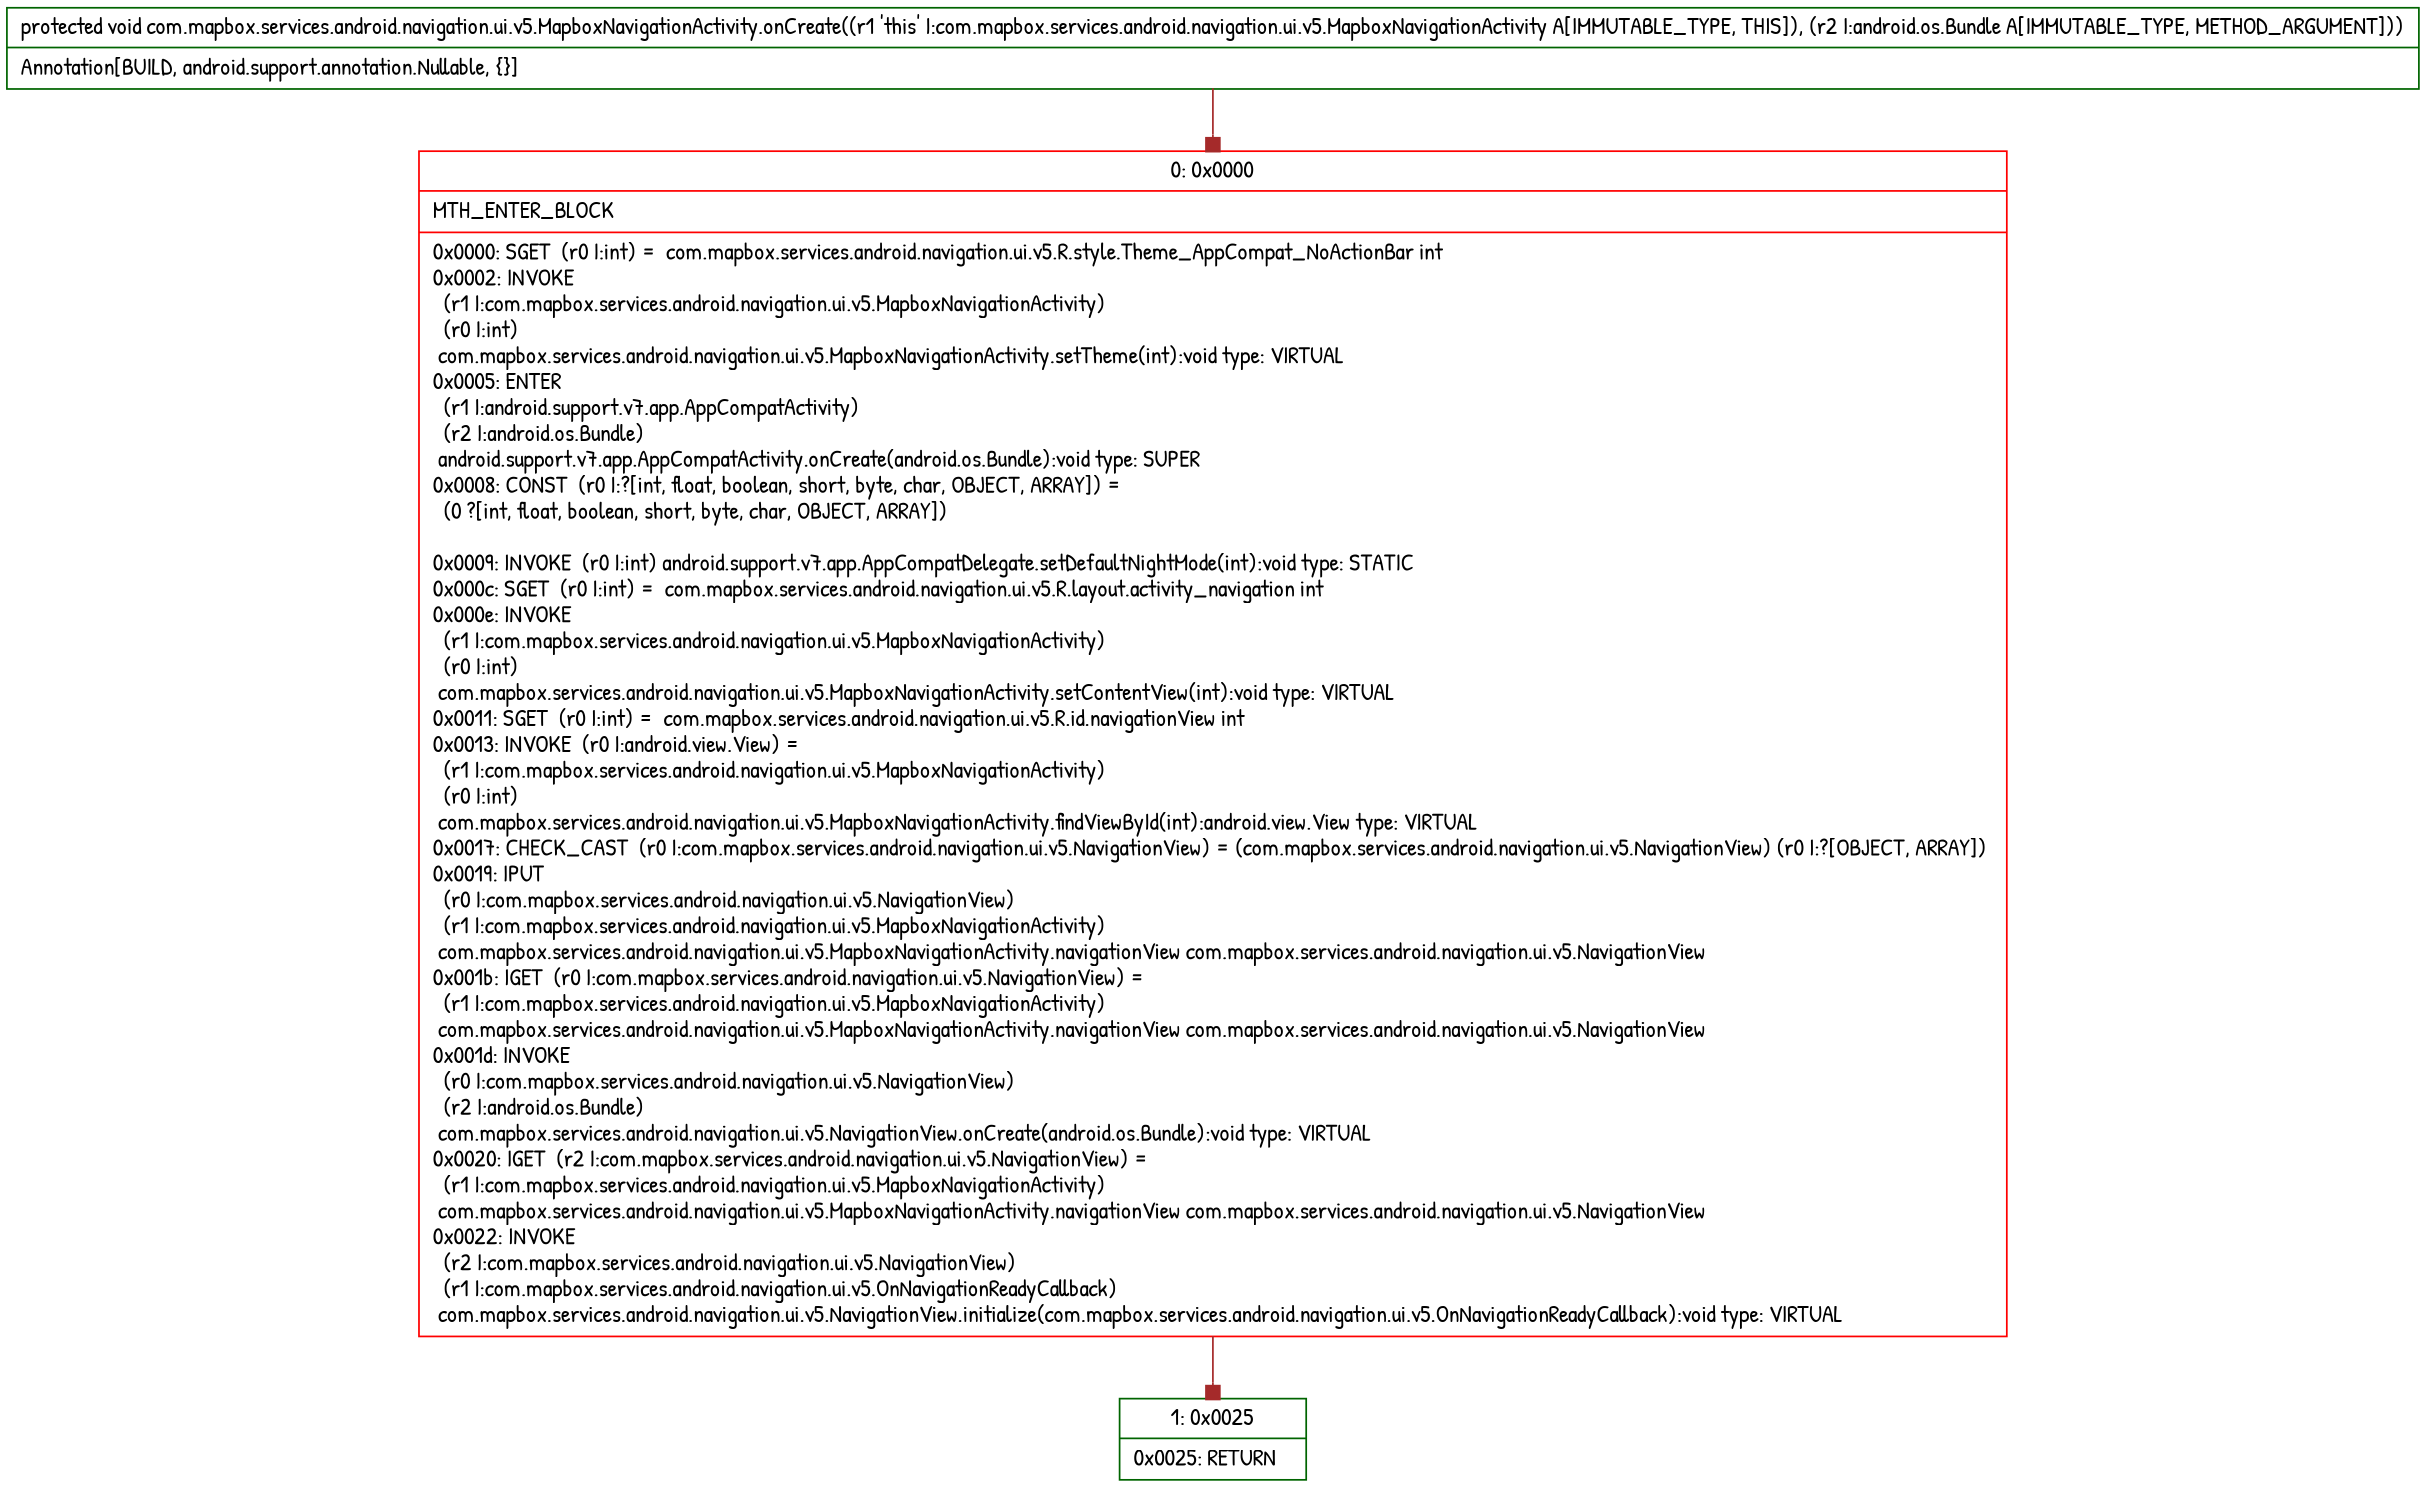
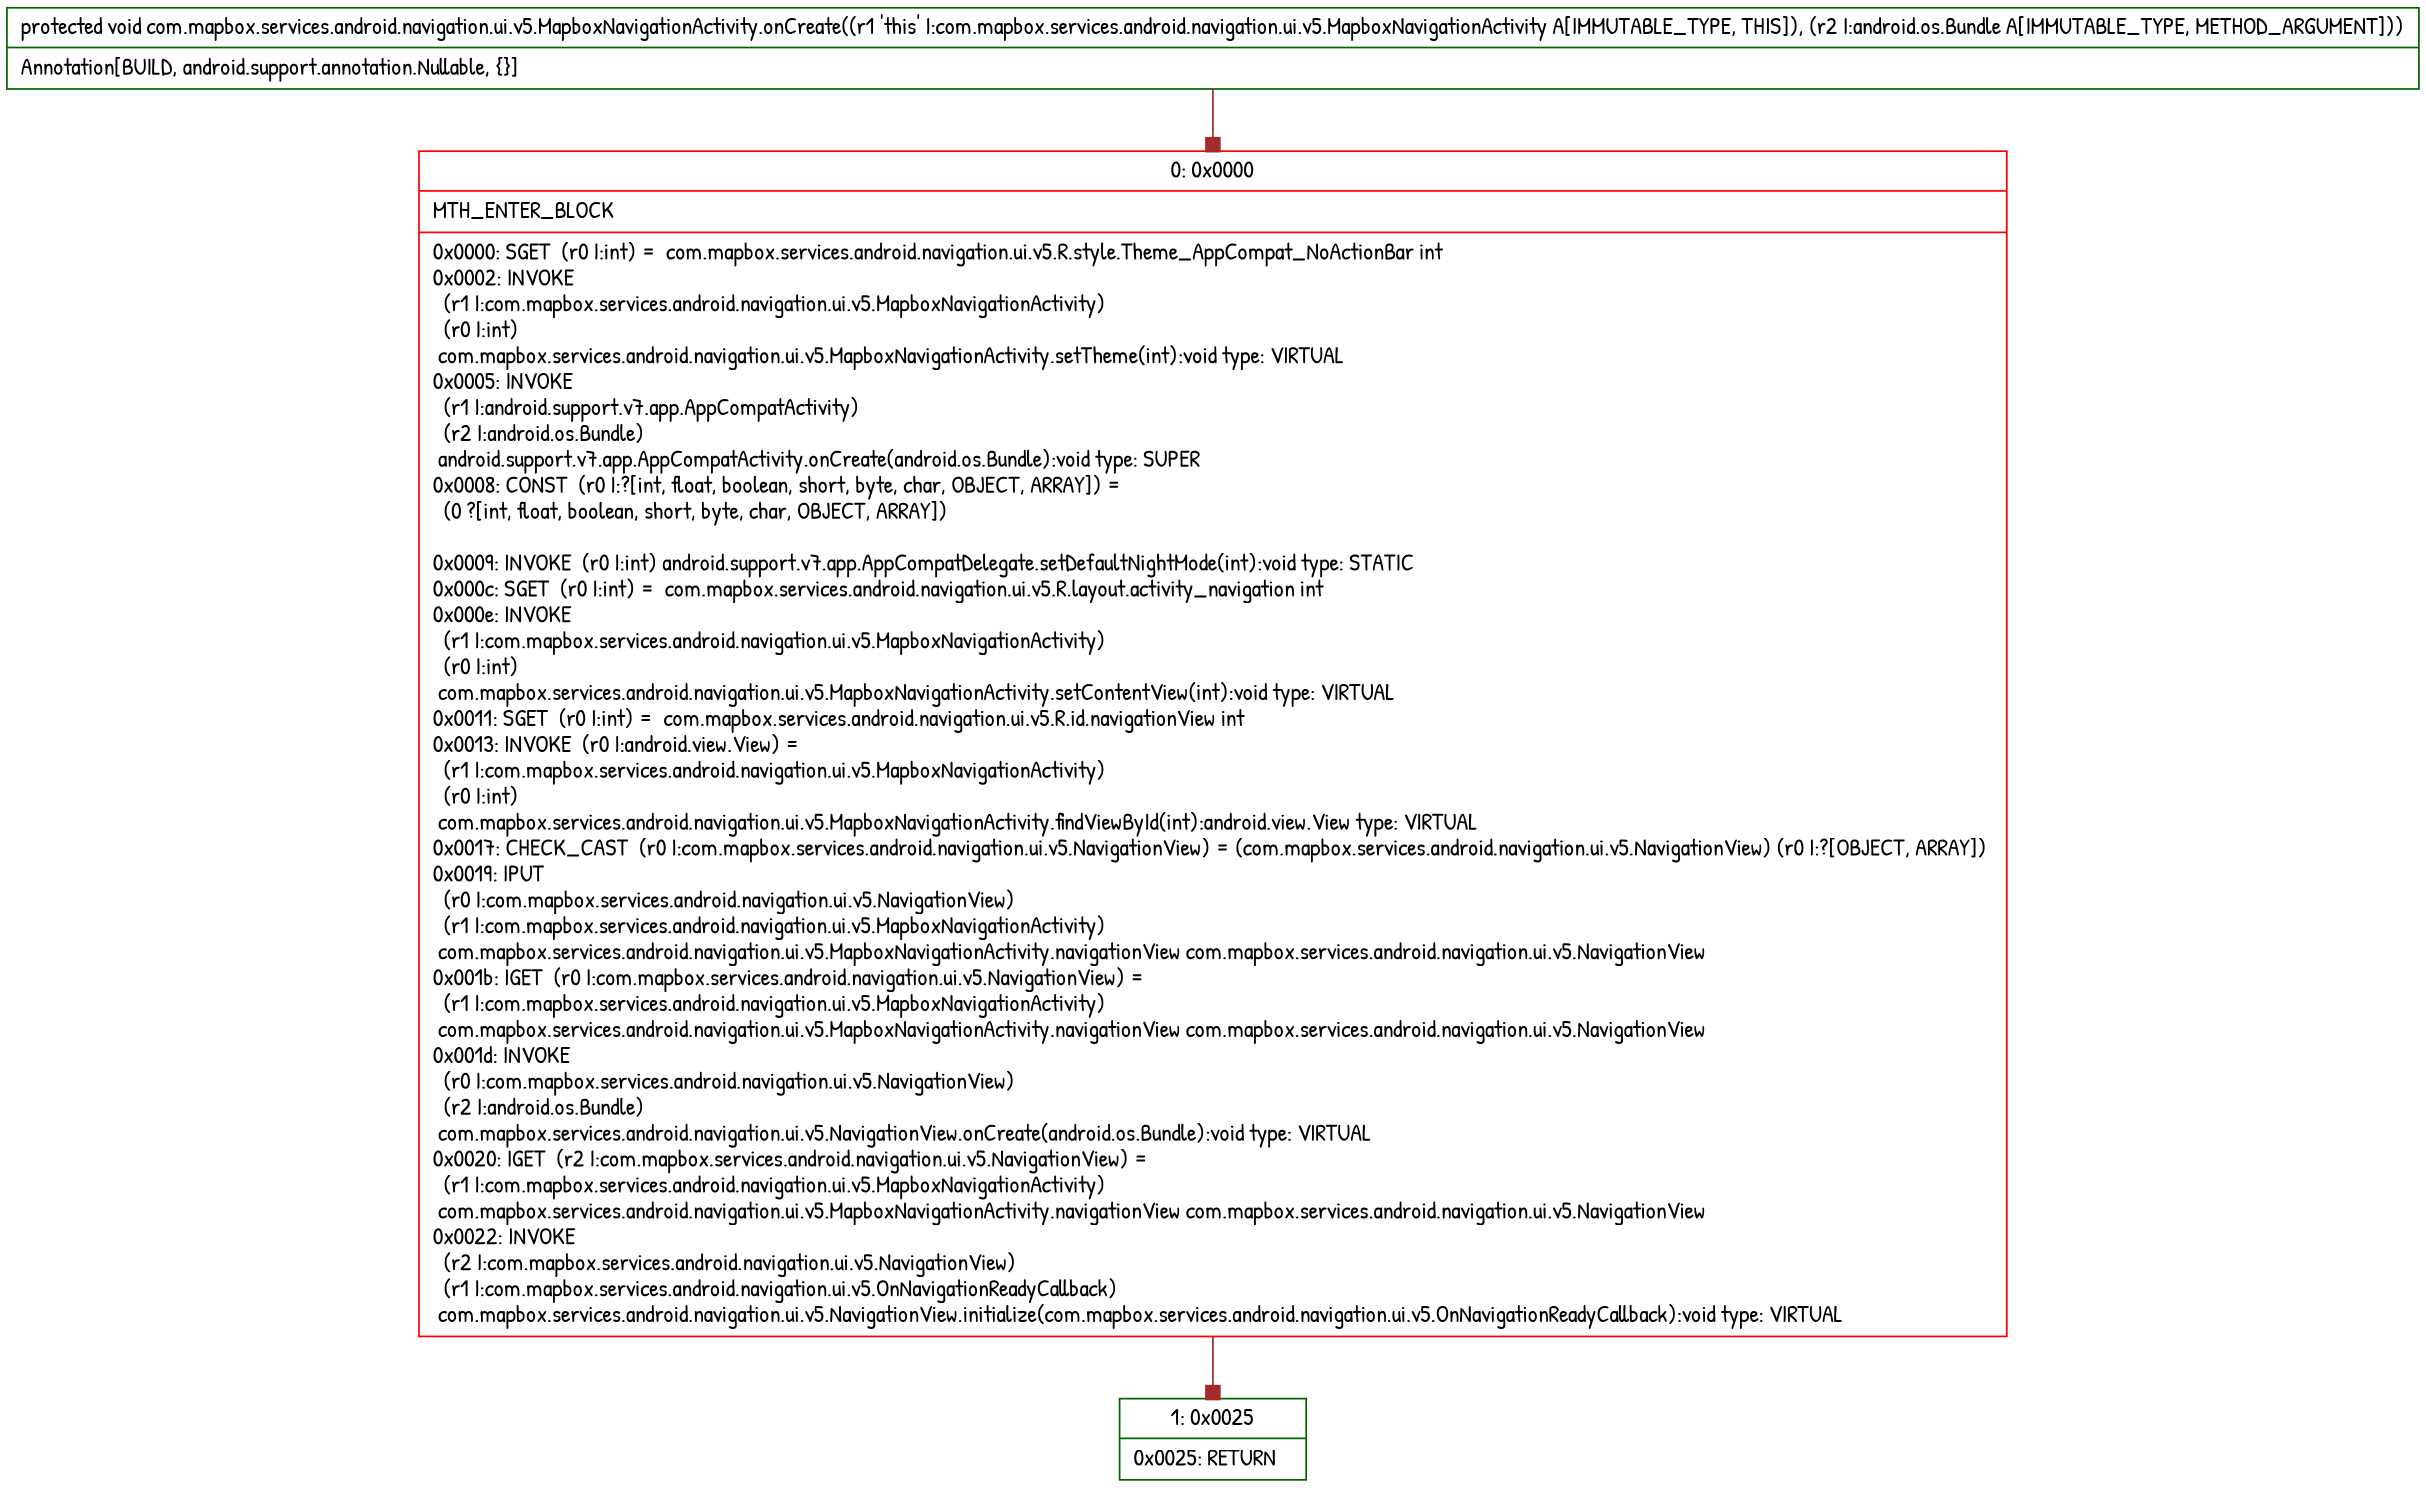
(503, 382) -> (509, 382)
